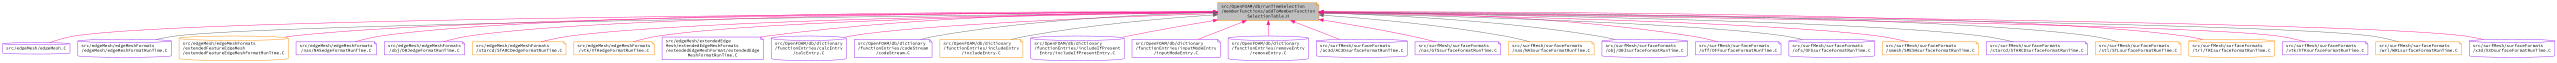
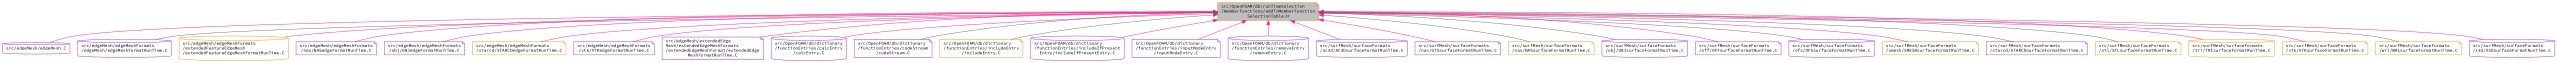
(614, 48) -> (614, 48)
(2325, 48) -> (2325, 48)
